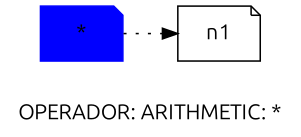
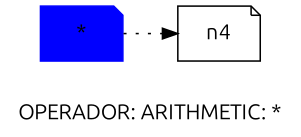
(219, 34) -> (219, 34)
